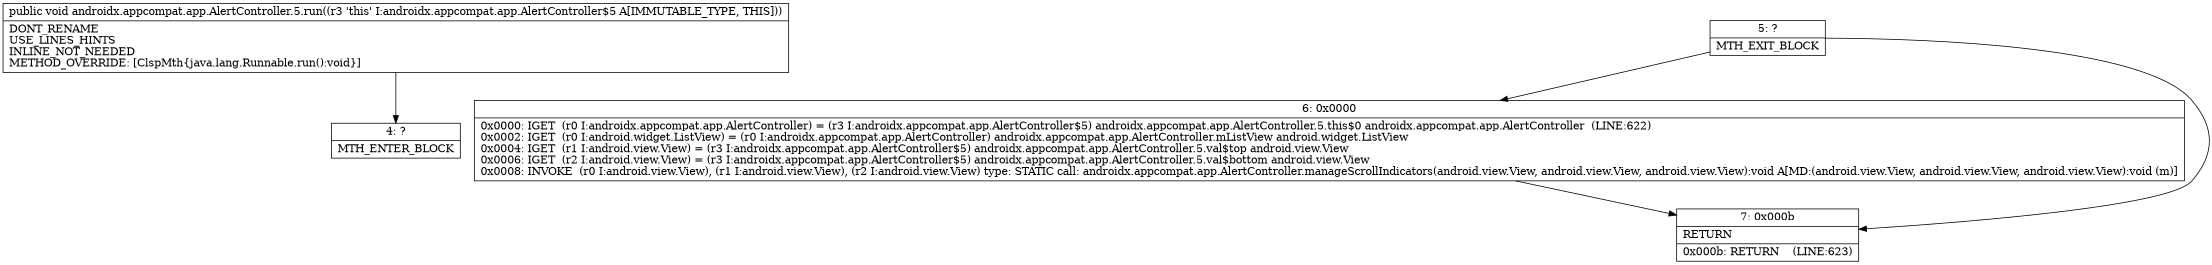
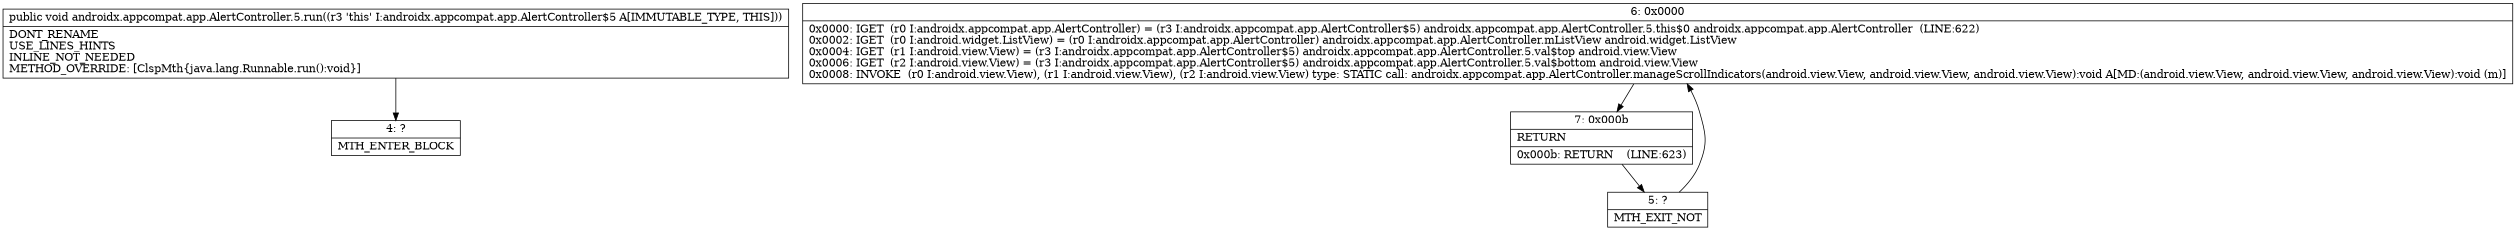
(1768, 46) -> (1658, 218)
(2204, 118) -> (1631, 175)
